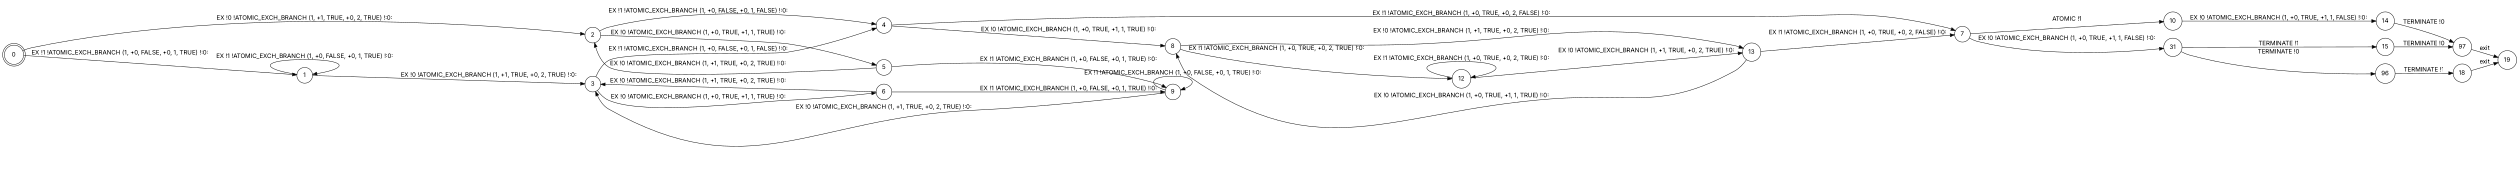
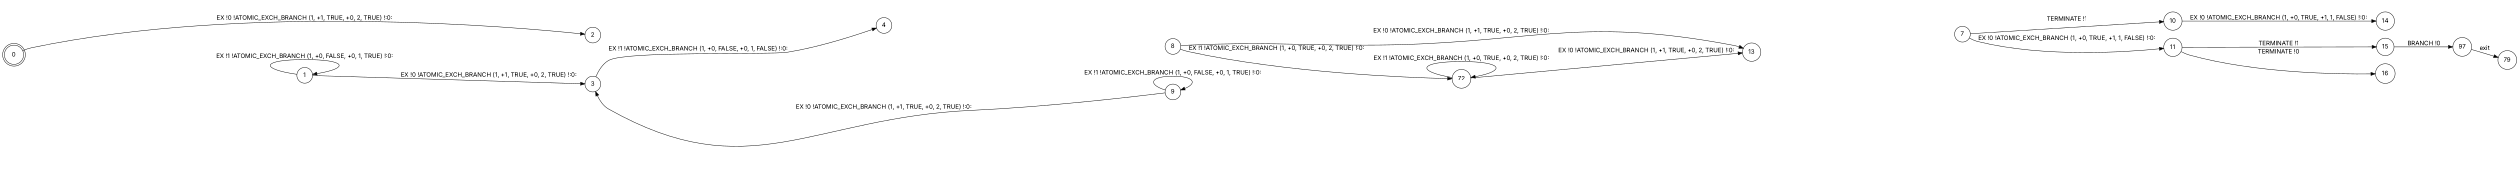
(735, 14) -> none
(1422, 17) -> none
(2067, 19) -> (2067, 19)
(2422, 31) -> none
(1026, 36) -> none
(1856, 43) -> none
(2424, 44) -> (2424, 44)
(2173, 47) -> (2173, 47)
(2507, 60) -> (2507, 60)
(158, 65) -> none
(884, 67) -> none
(2462, 73) -> none
(2385, 74) -> (2385, 74)
(1461, 79) -> (1461, 79)
(884, 92) -> none
(1456, 112) -> none
